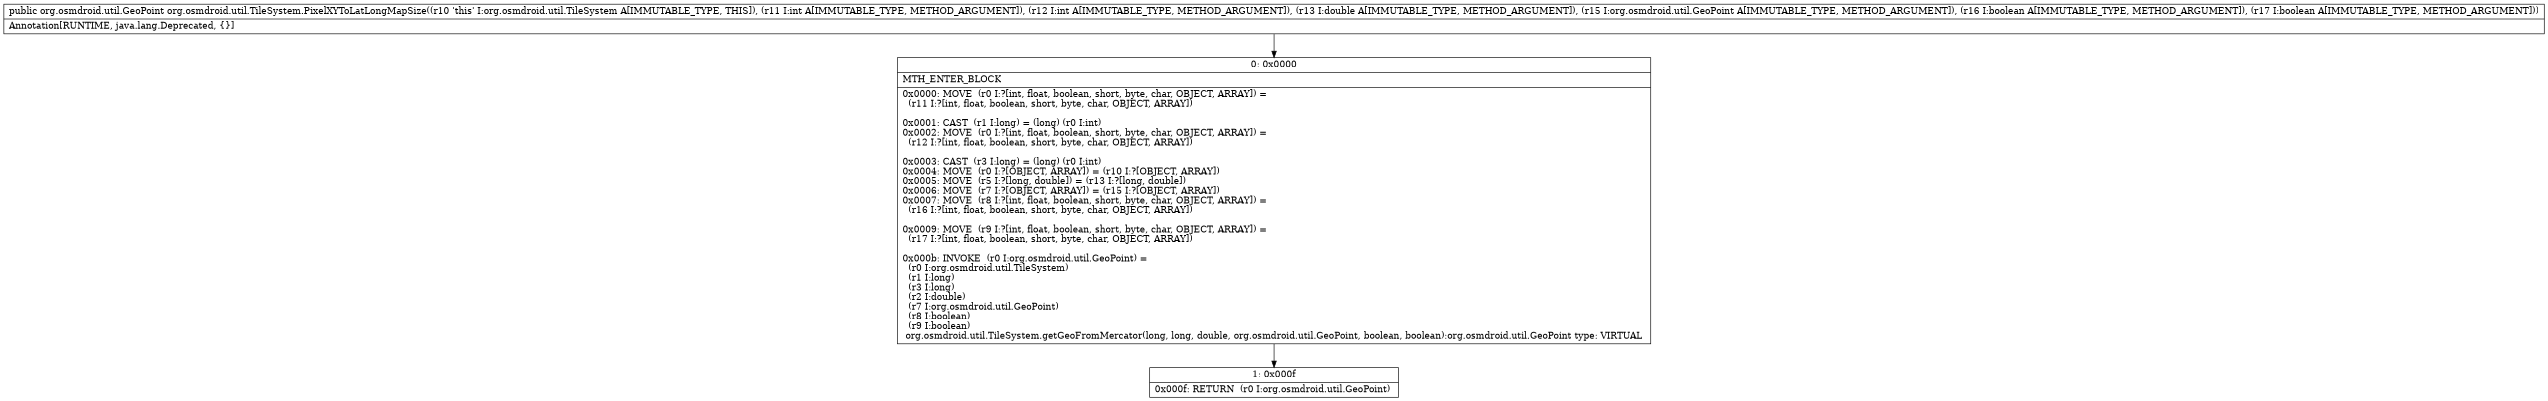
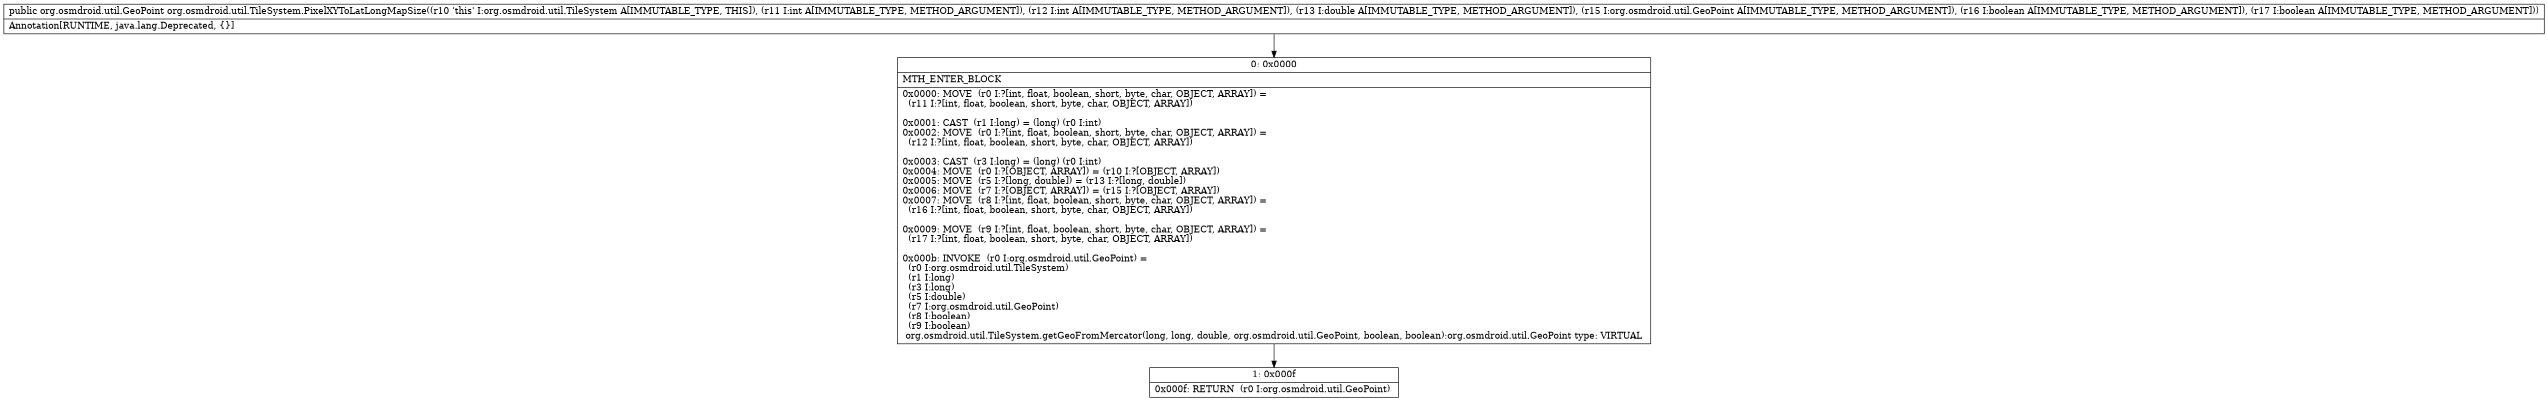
(934, 297) -> (934, 297)
